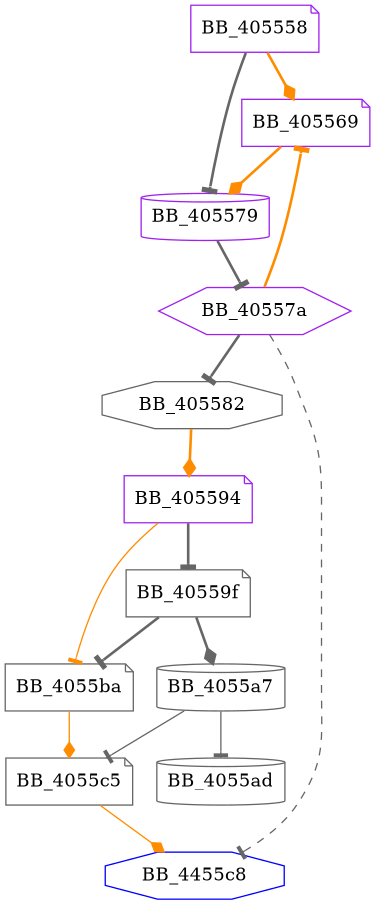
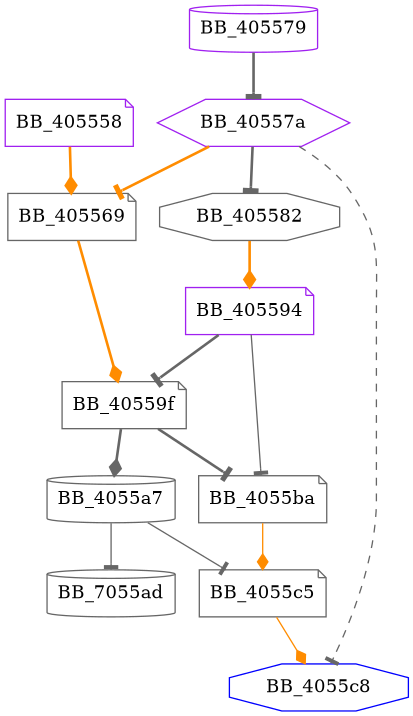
(225, 119) -> none
(306, 123) -> (72, 217)
(261, 165) -> (96, 303)
(106, 583) -> (256, 402)
(221, 782) -> (111, 593)
(195, 876) -> (319, 687)
